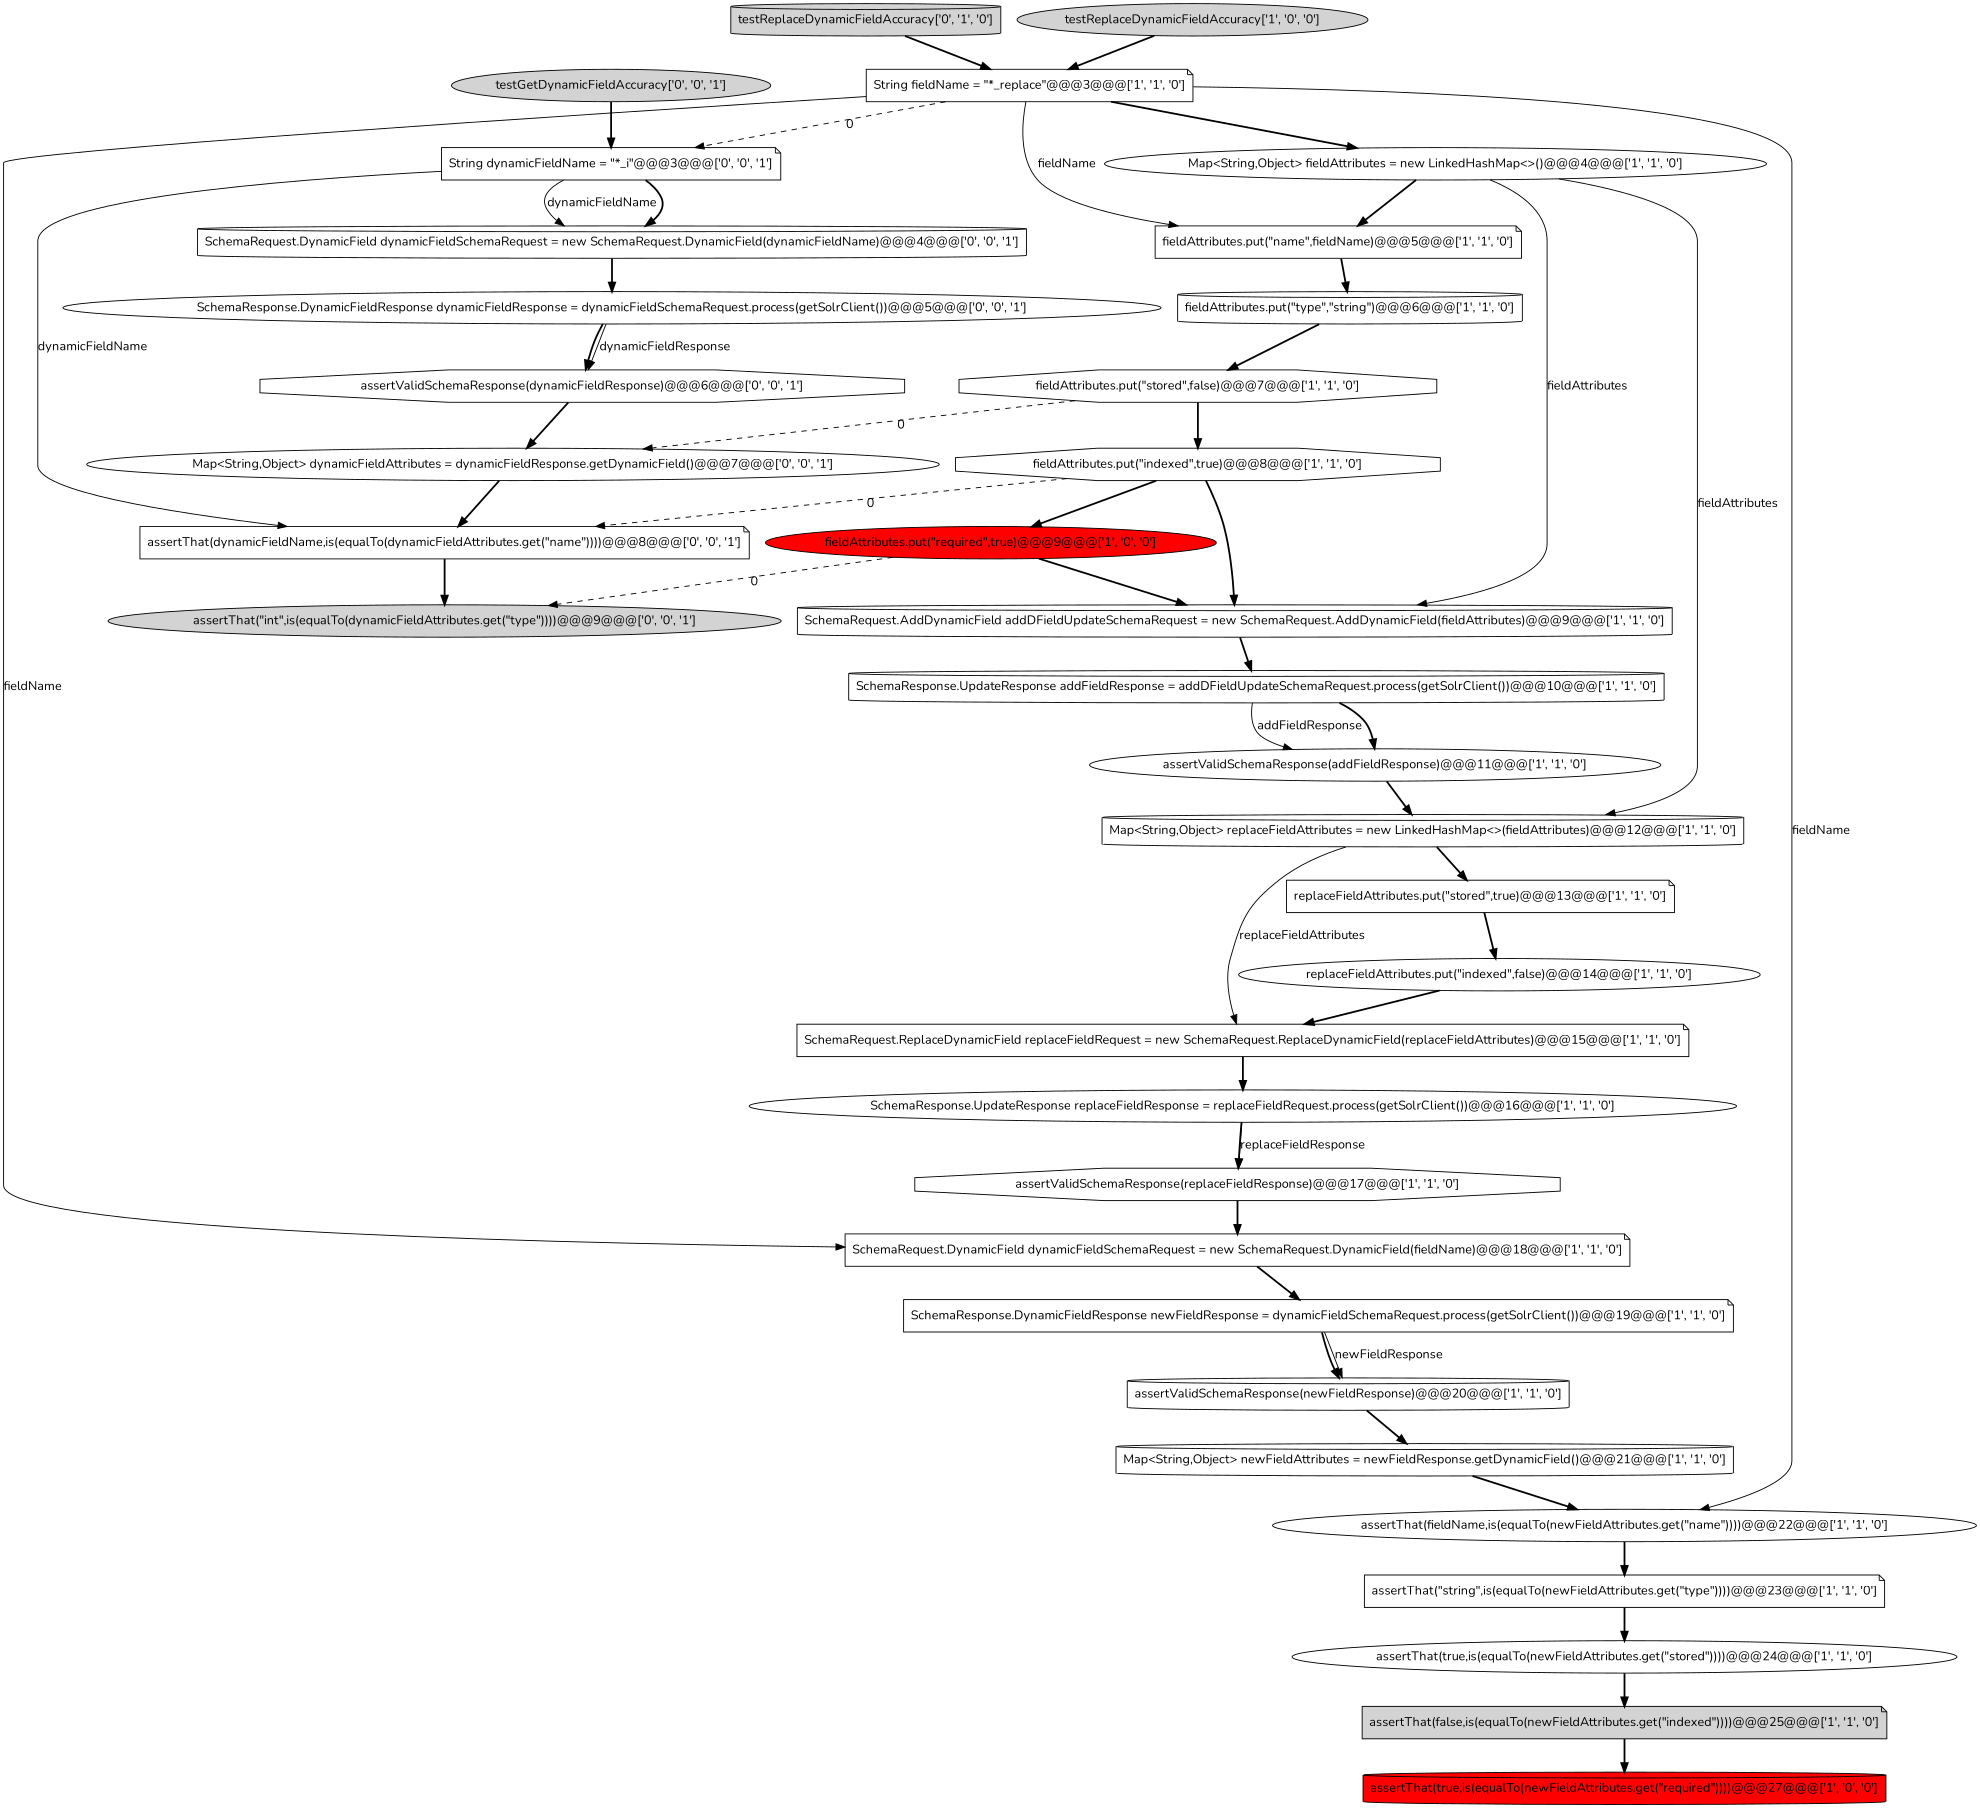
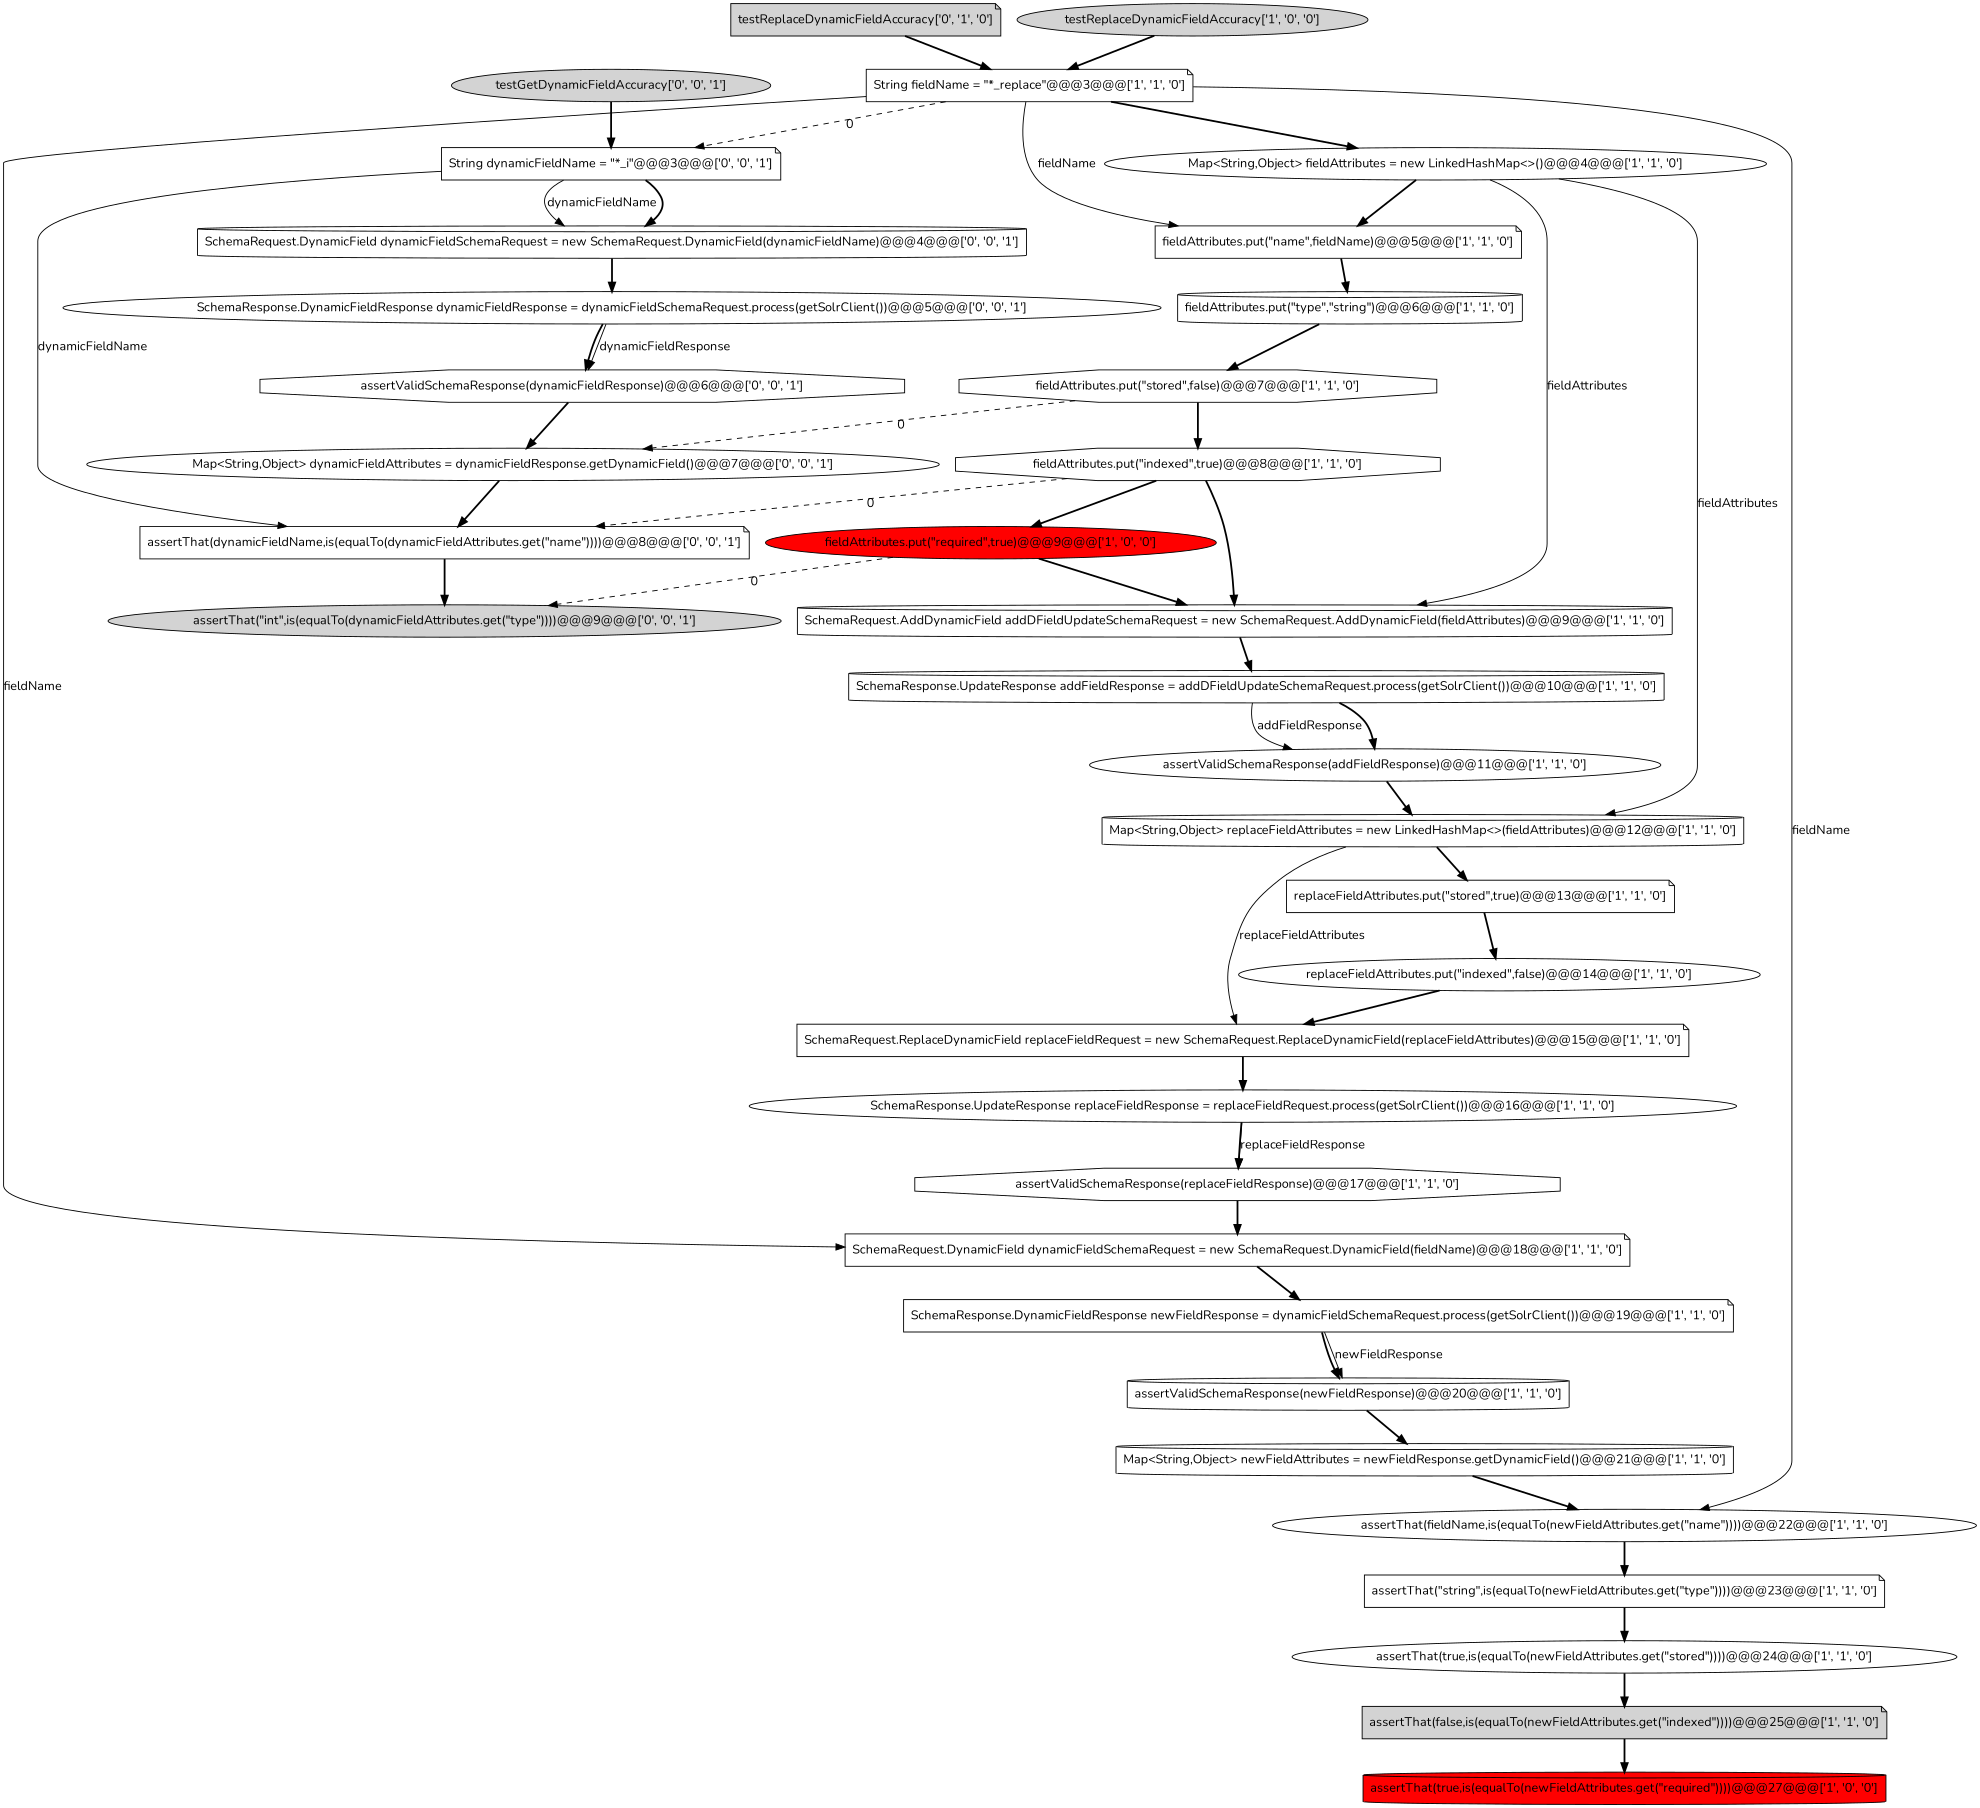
(866, 20) -> (866, 20)
